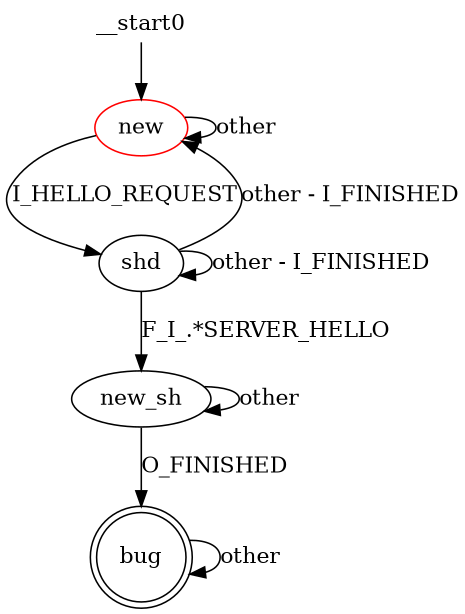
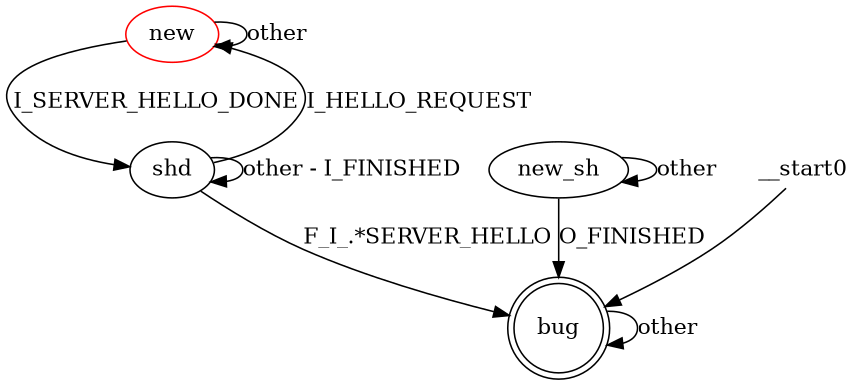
(141, 63) -> (708, 252)
(125, 196) -> (157, 102)
(350, 196) -> (419, 102)
(141, 323) -> (342, 265)
